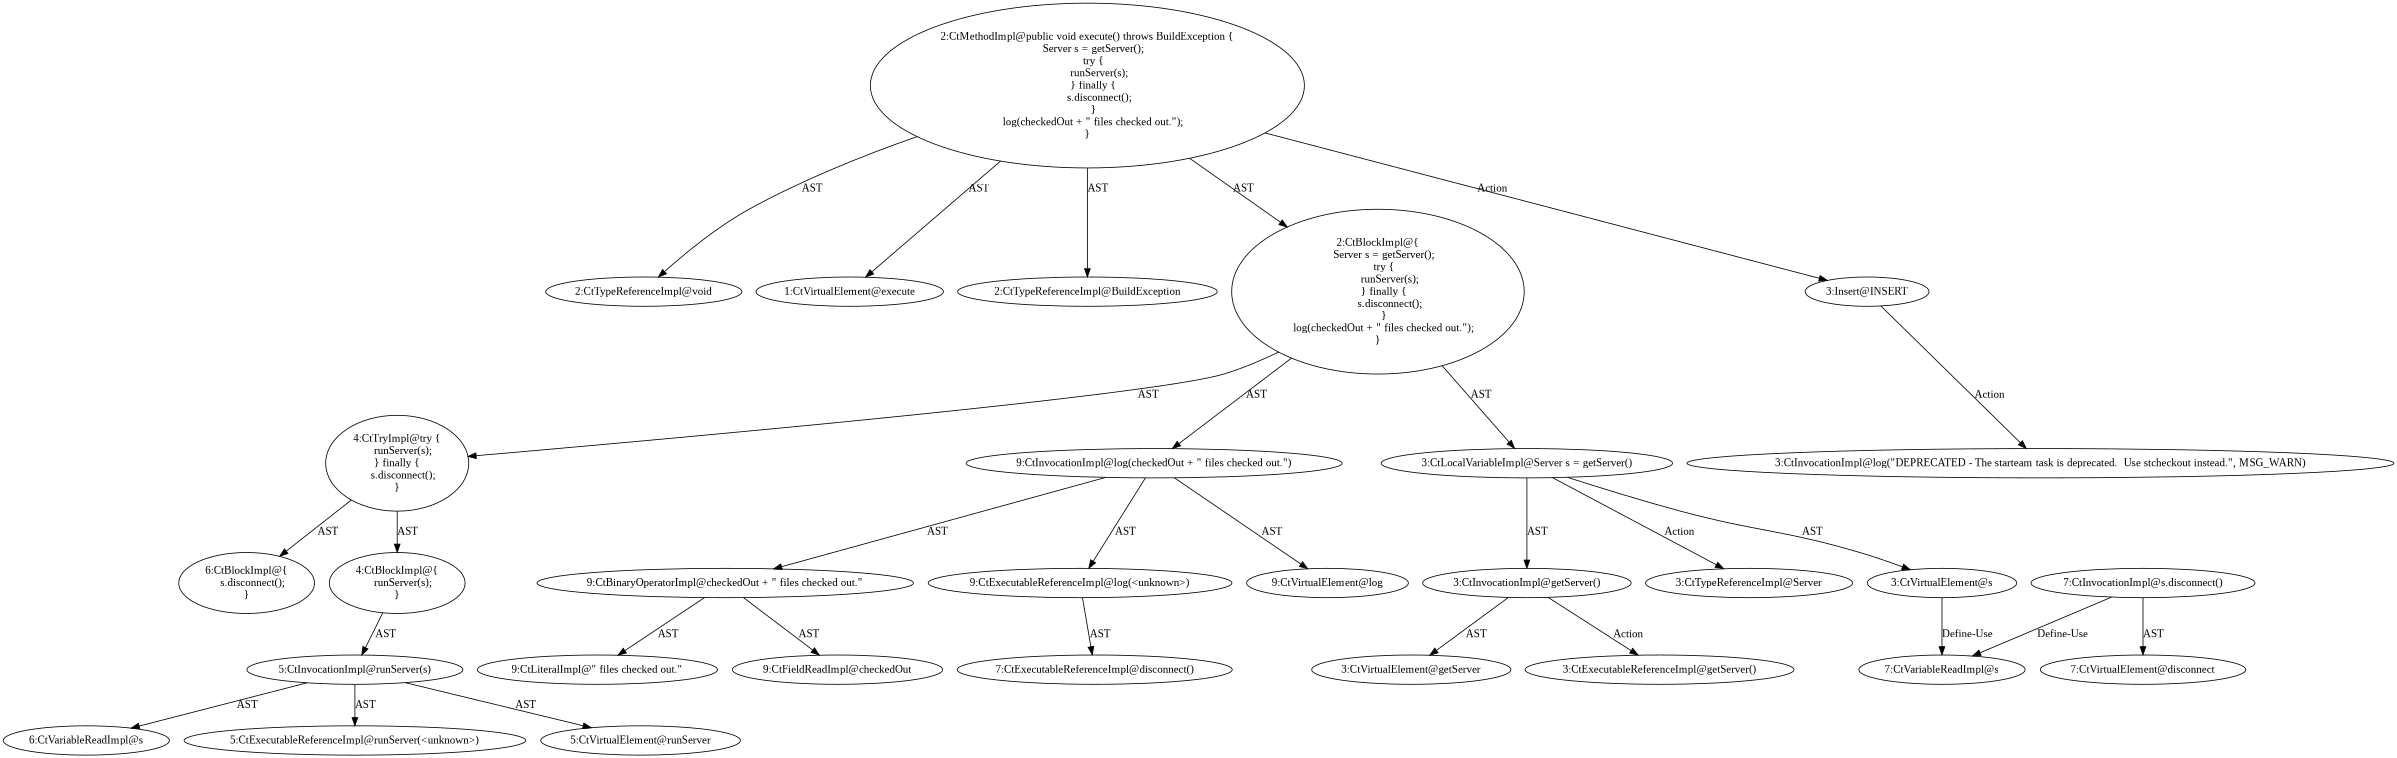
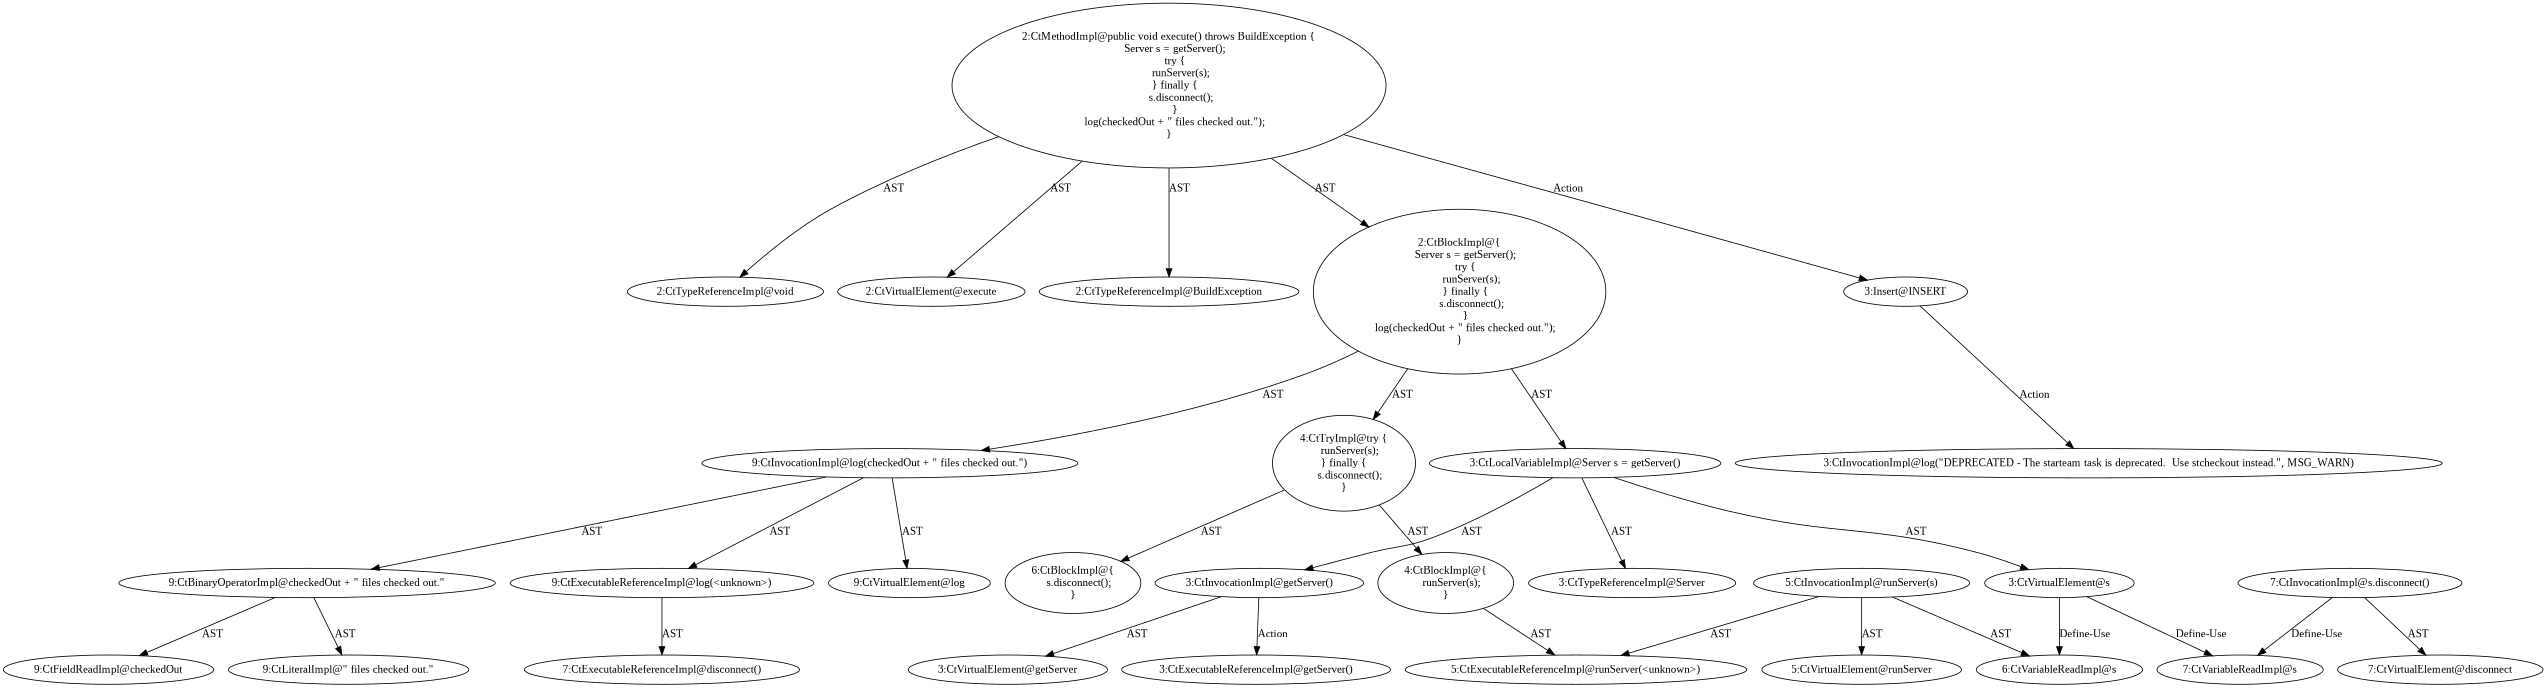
(850, 292) -> (931, 292)
(1679, 532) -> (1622, 532)
none -> (2059, 622)
(374, 630) -> (1516, 629)
